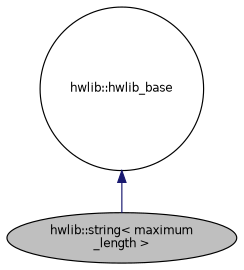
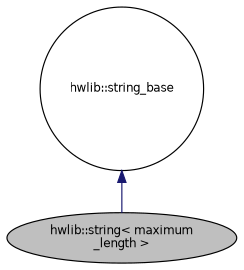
(122, 89) -> (122, 89)
